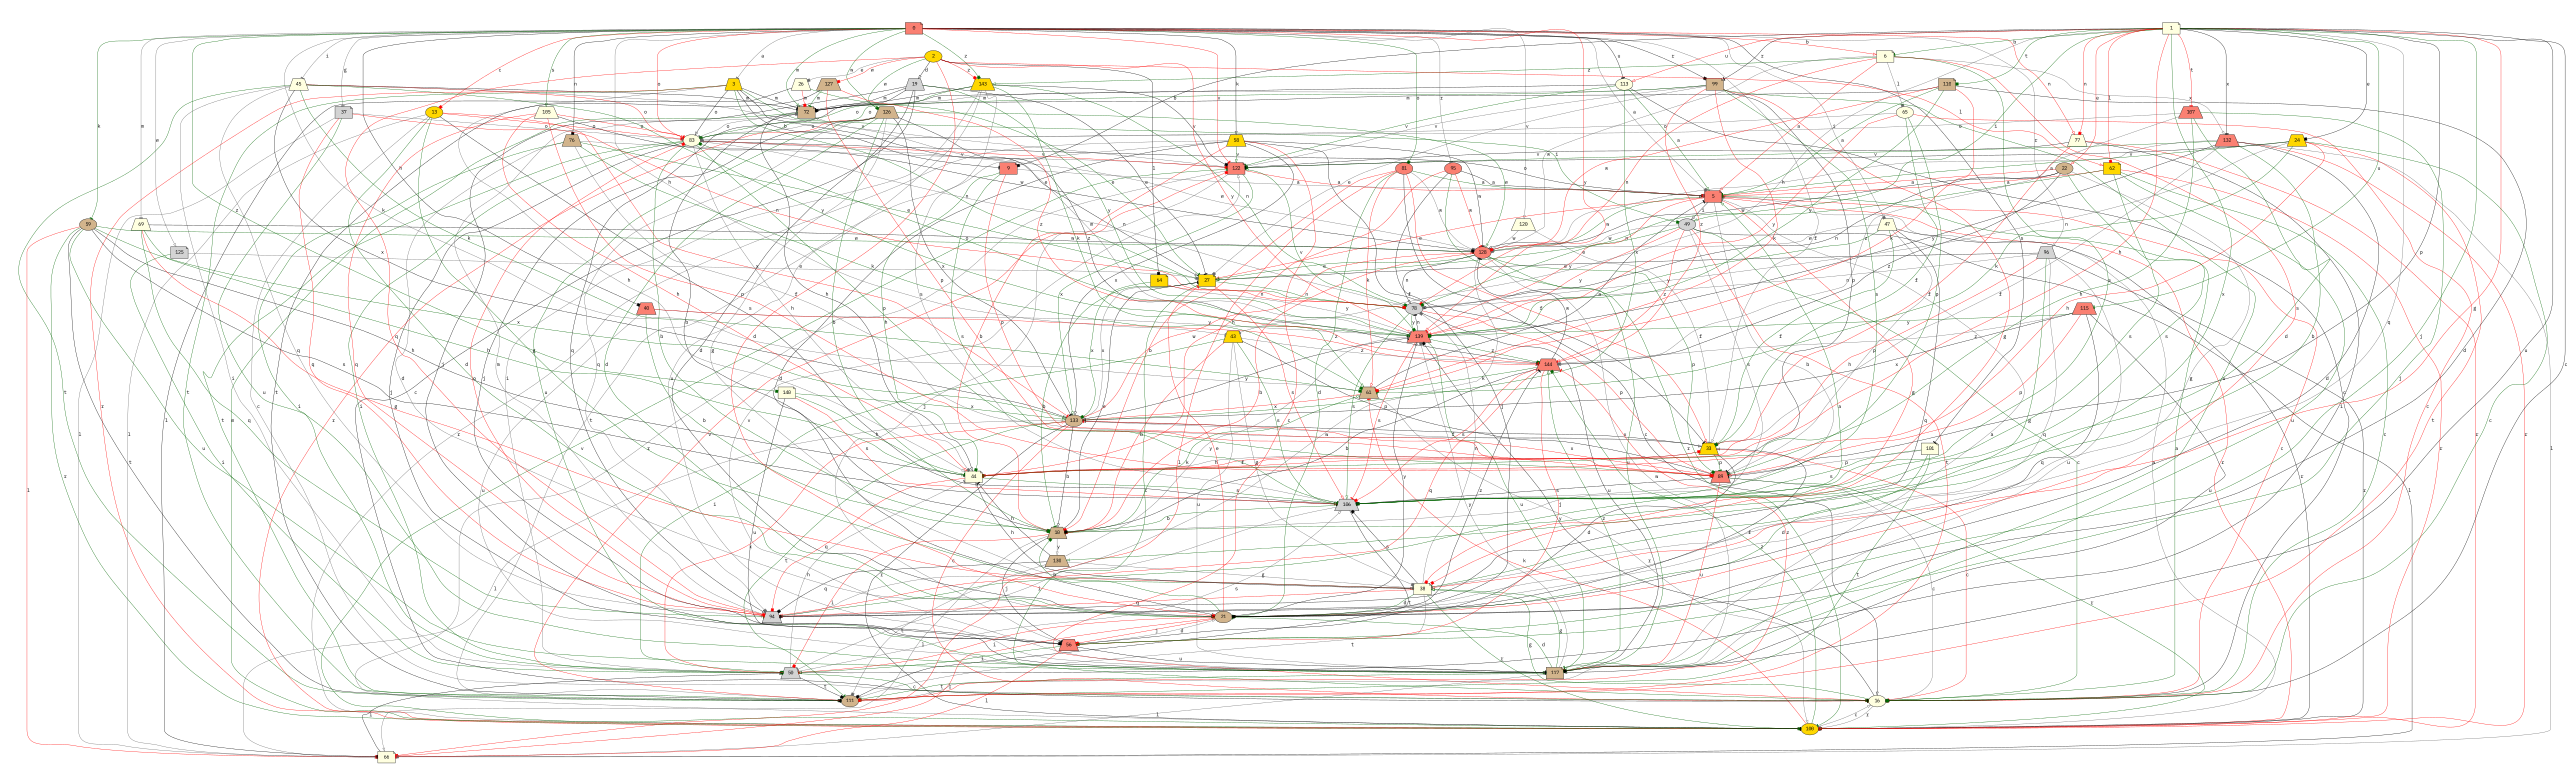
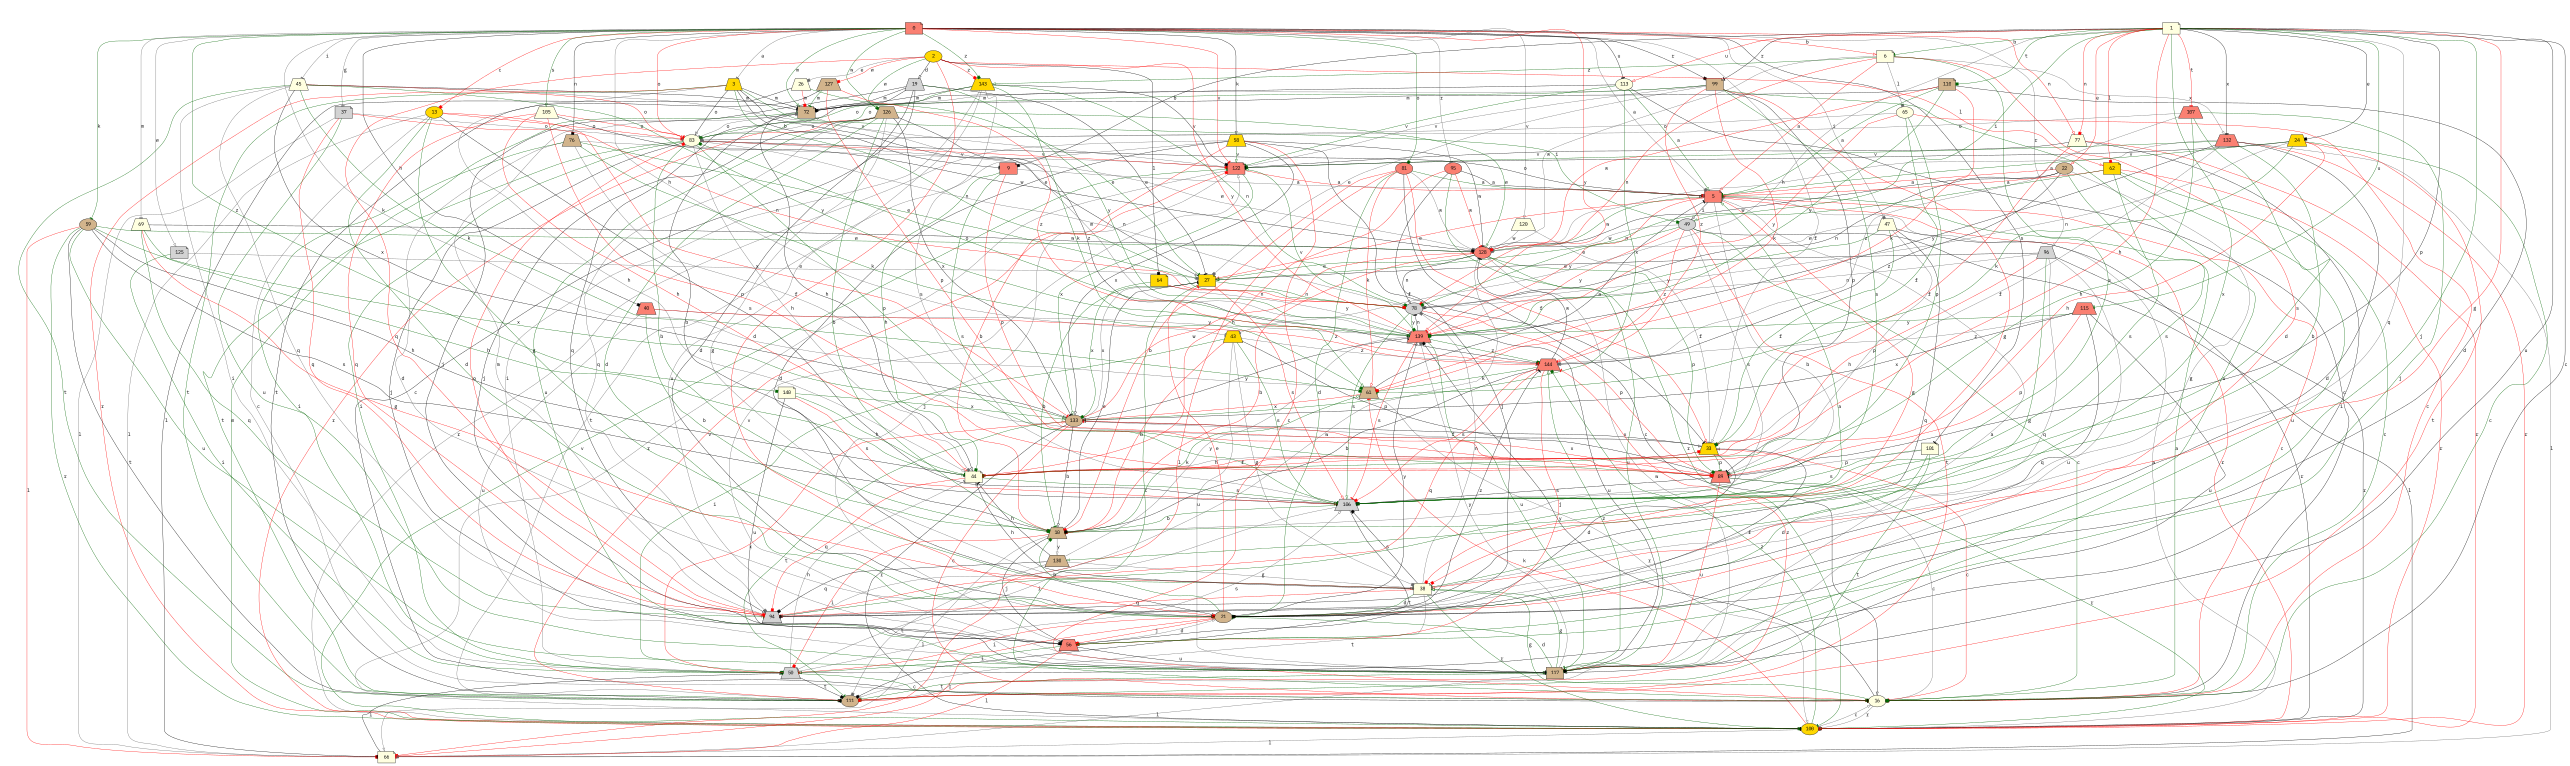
(545, 539) -> (1100, 744)
